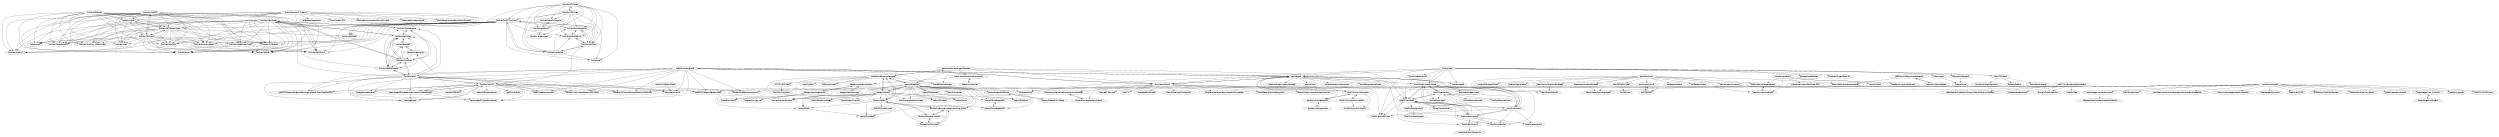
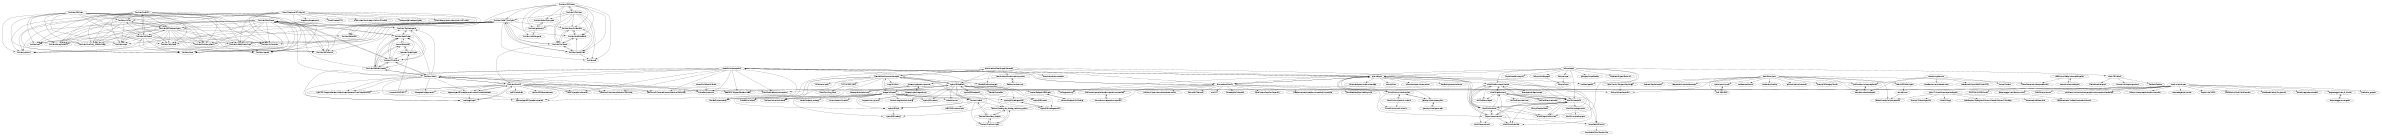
none -> (1053, 77)
(1592, 88) -> (1896, 96)
(1550, 93) -> (1620, 93)
none -> (718, 101)
